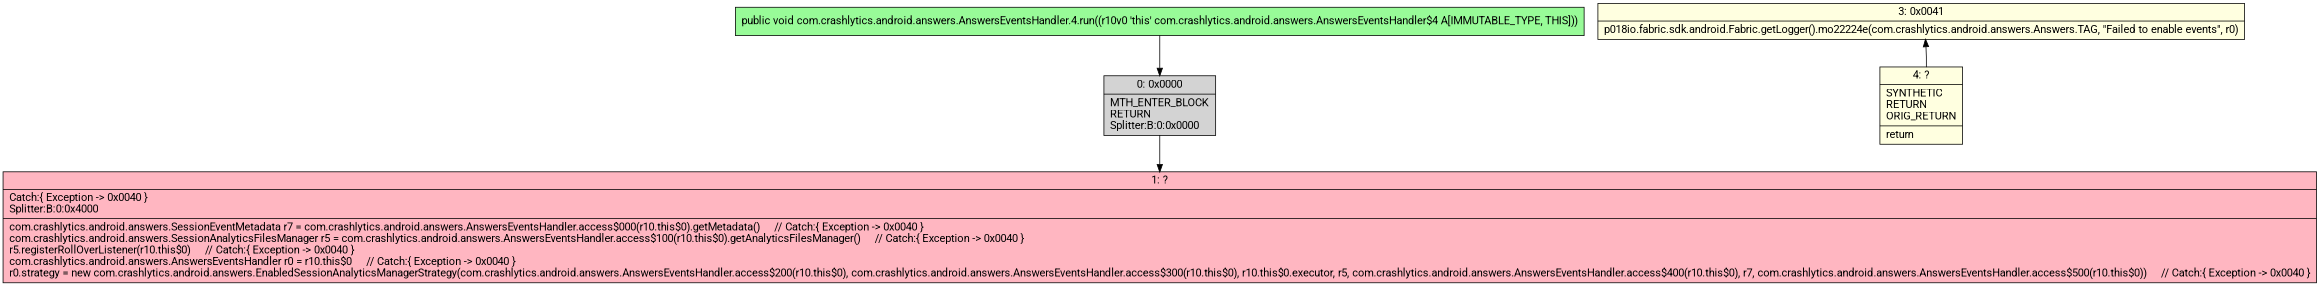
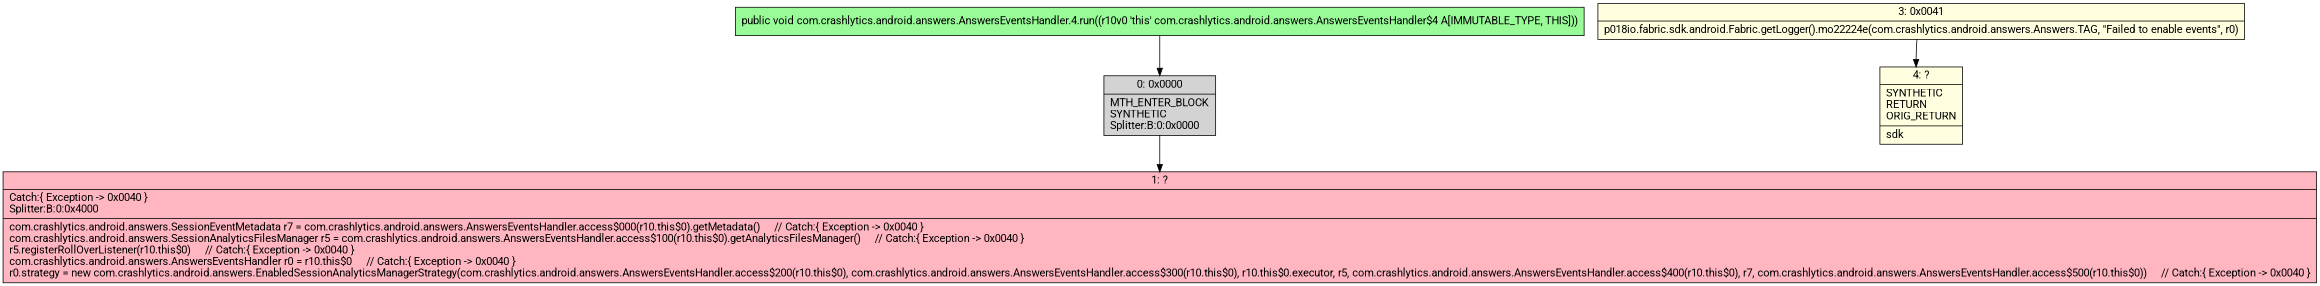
(1926, 57) -> (1916, 49)
(1131, 114) -> (1138, 114)
(1900, 135) -> (1895, 135)
